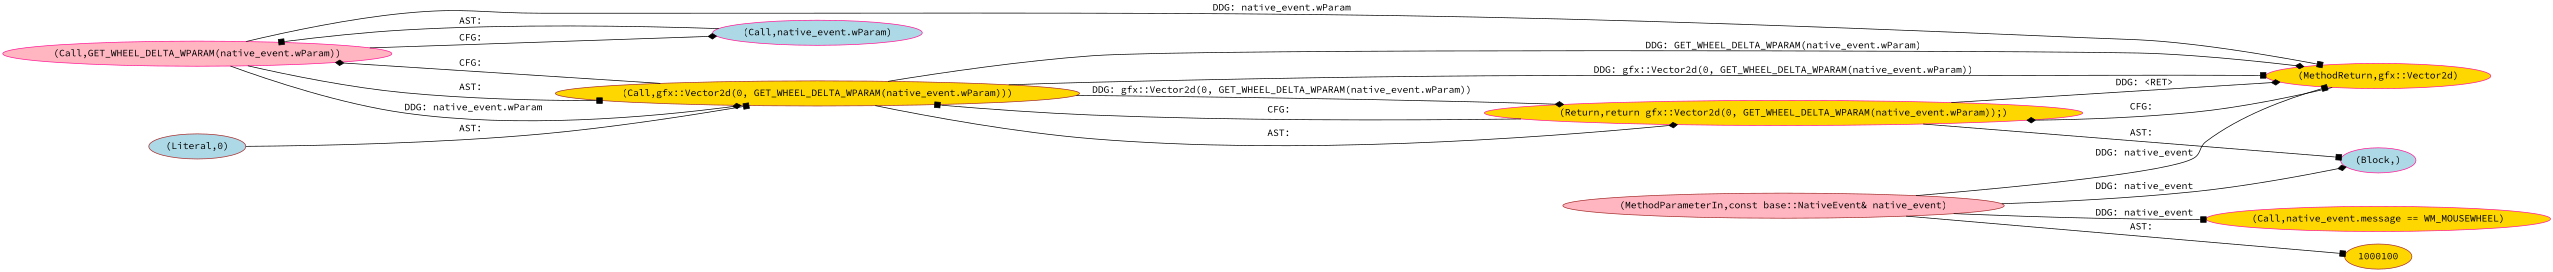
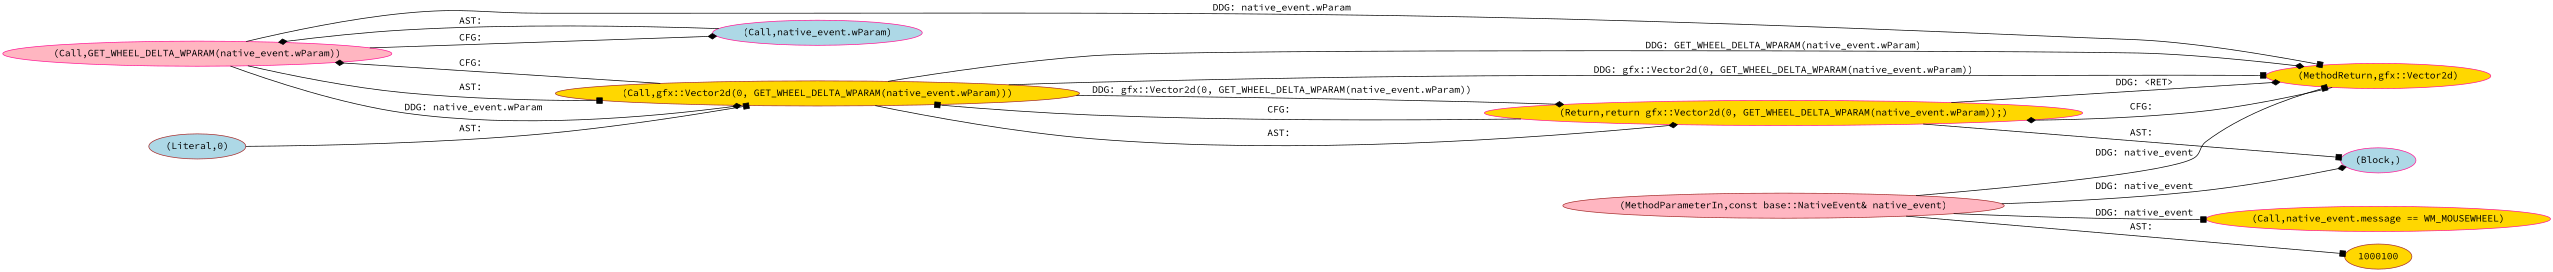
(502, 27) -> (502, 27)
